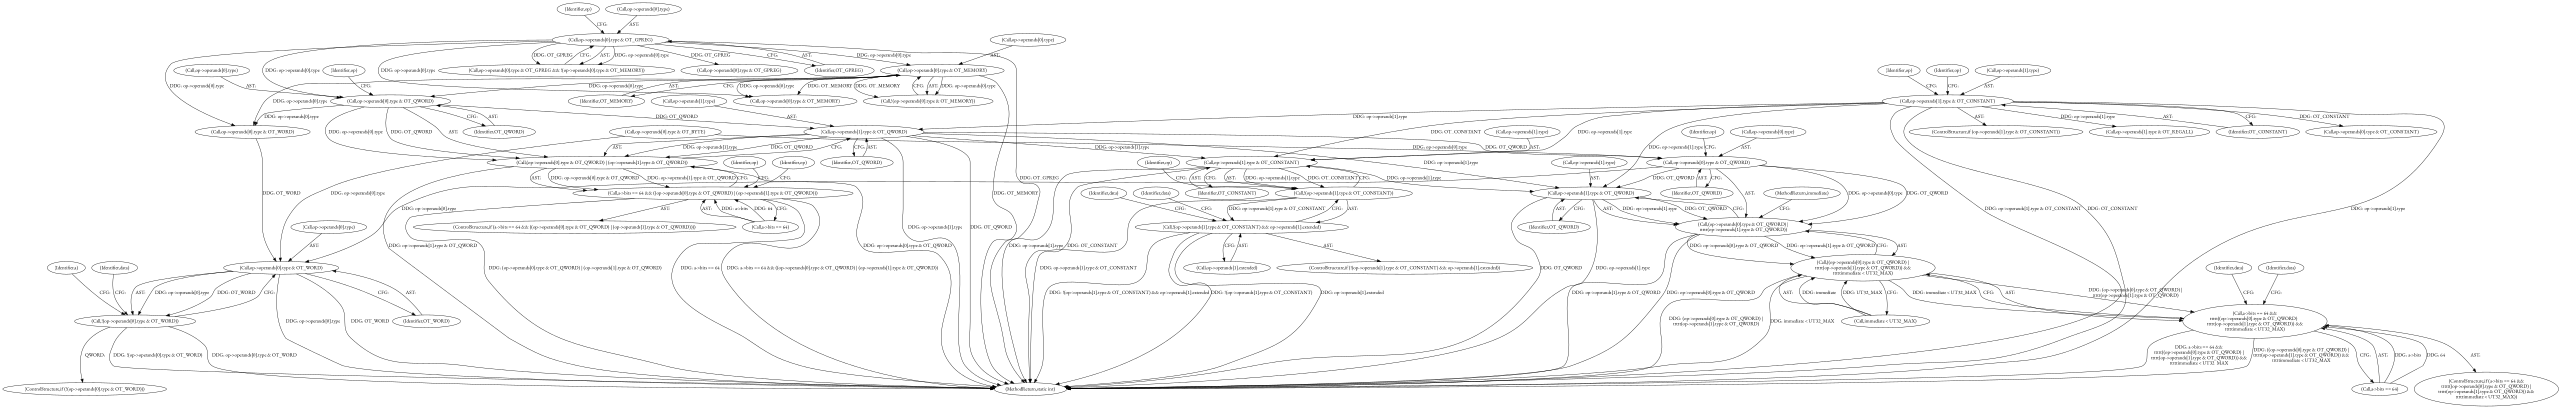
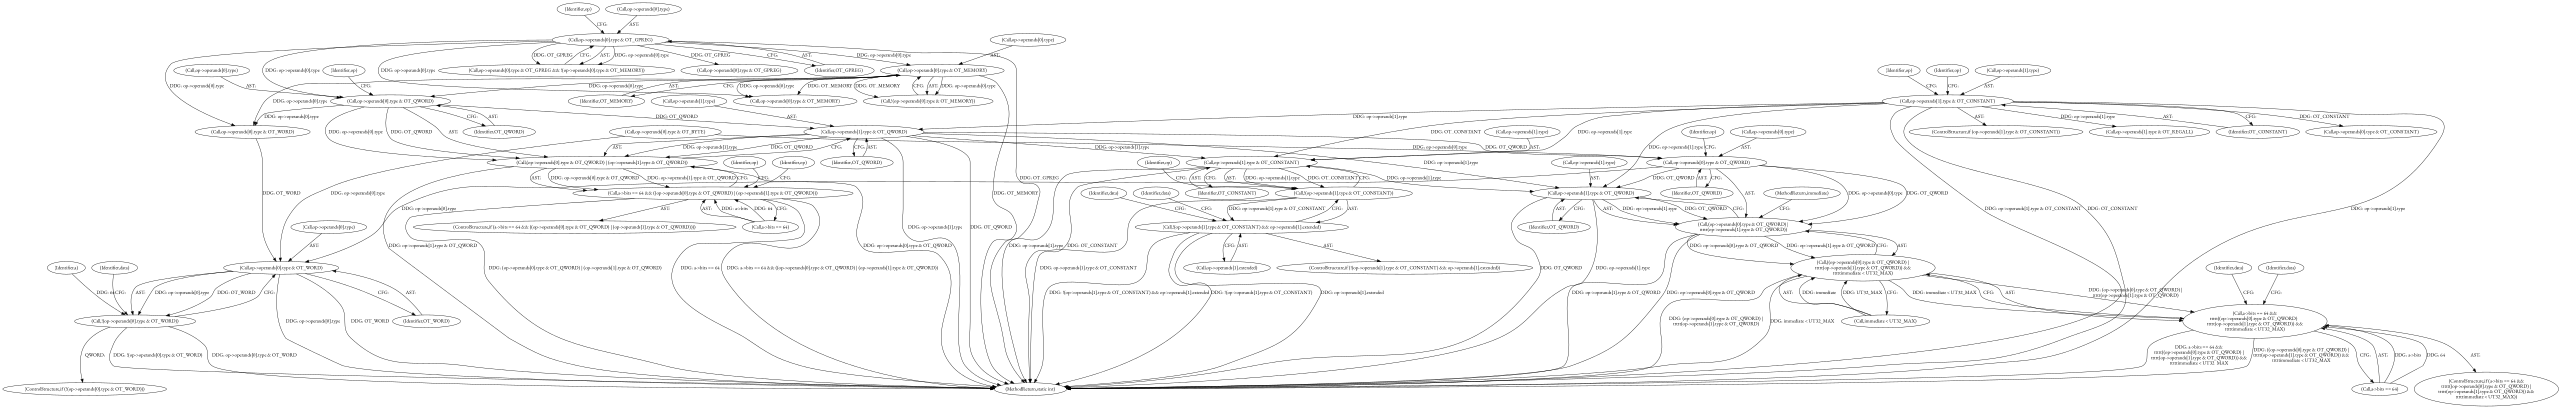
(106, 293) -> (106, 293)
